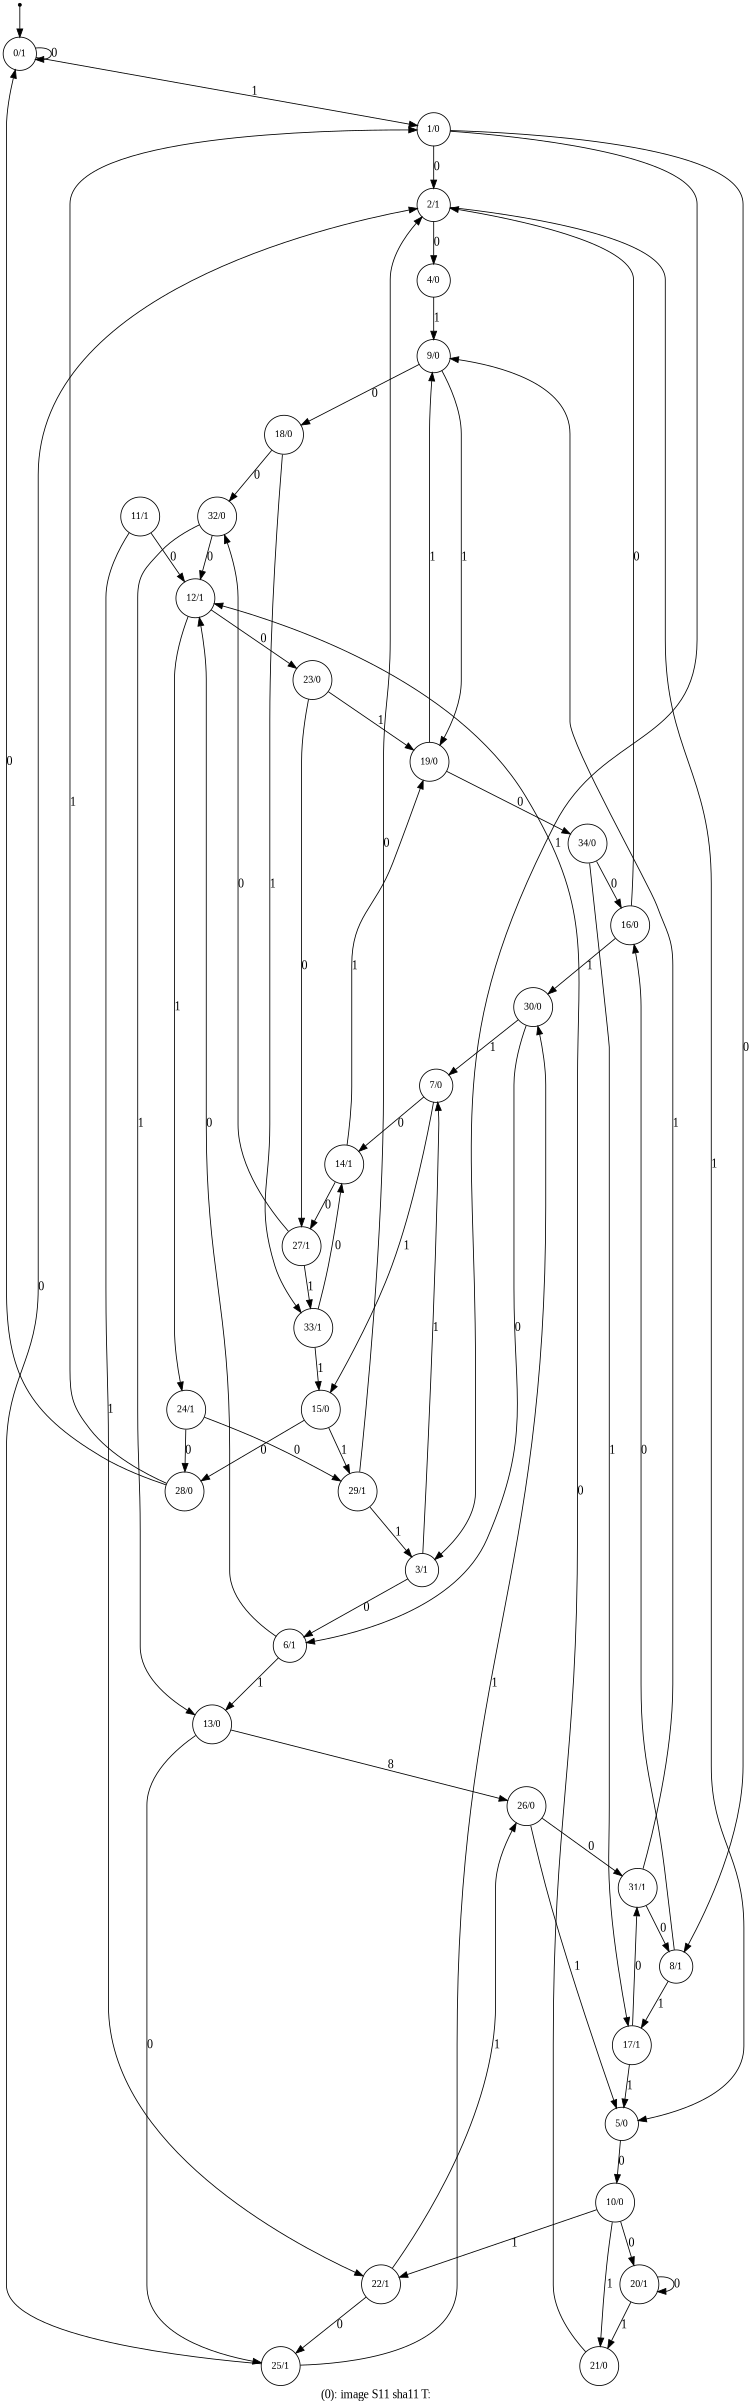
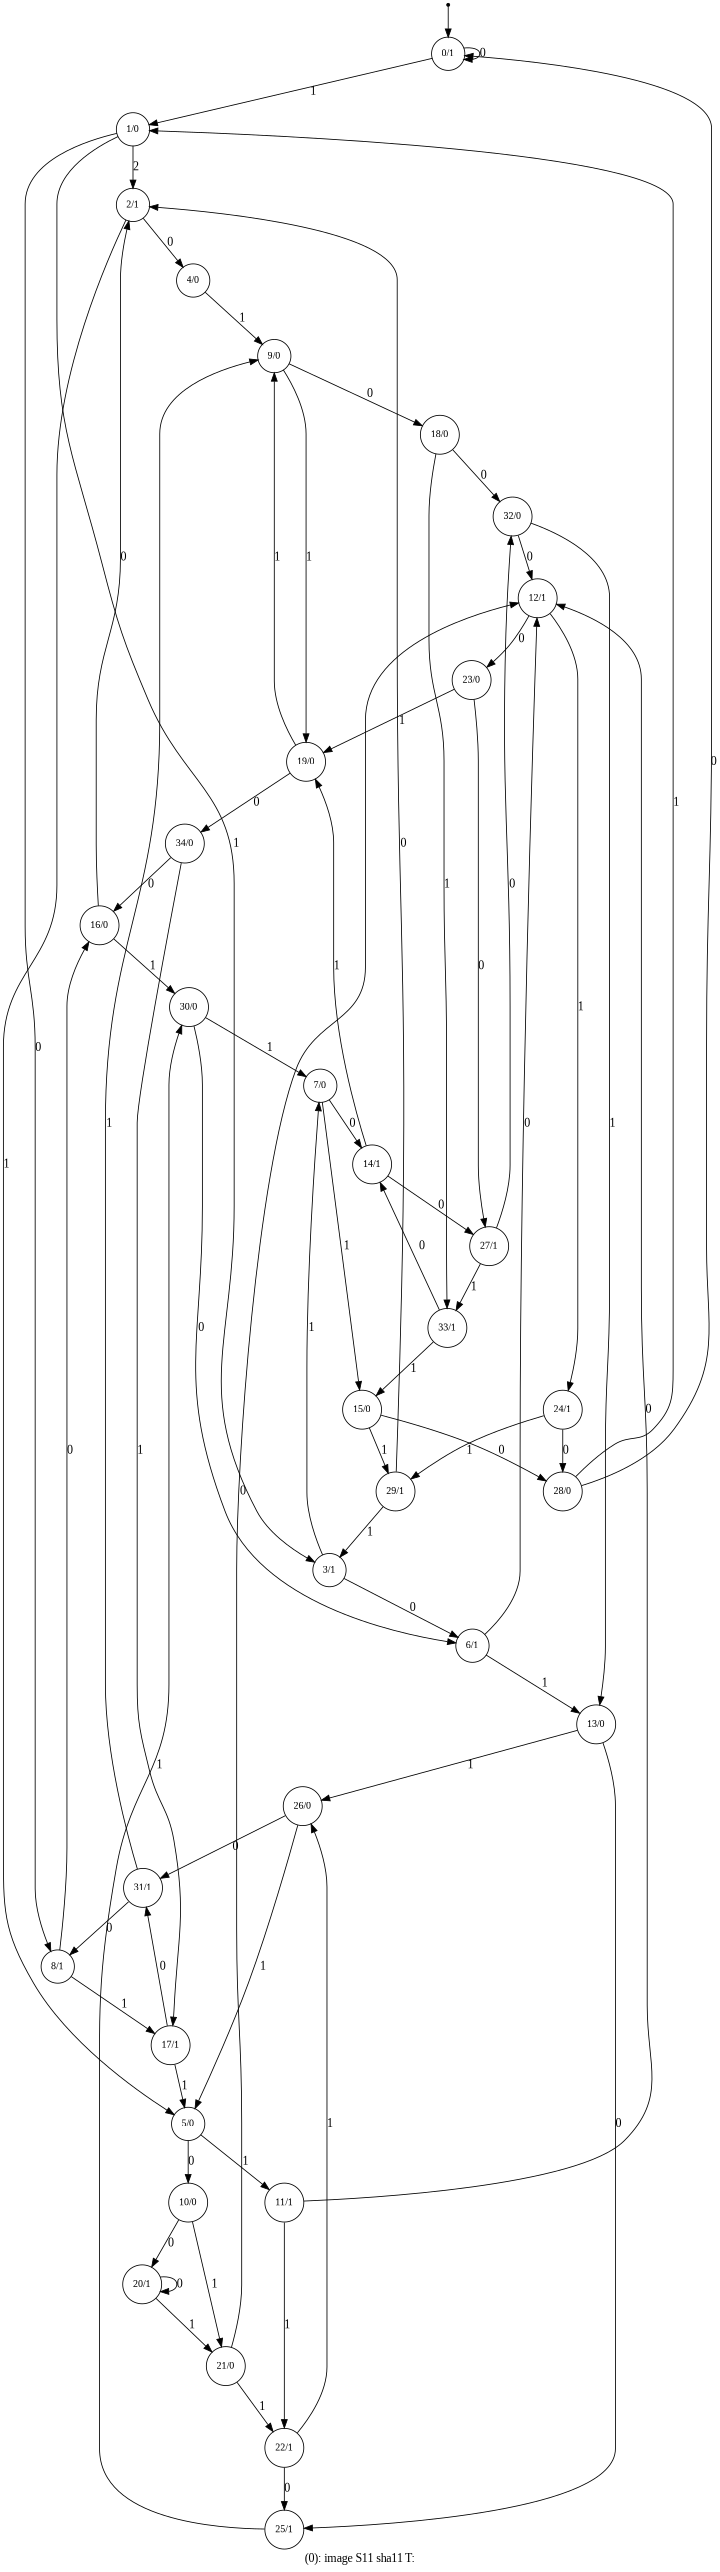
(437, 167) -> (136, 167)
(38, 1276) -> none
(297, 1451) -> (470, 1451)
(391, 1765) -> (470, 1765)
none -> (232, 2160)
(502, 2242) -> (252, 2403)
